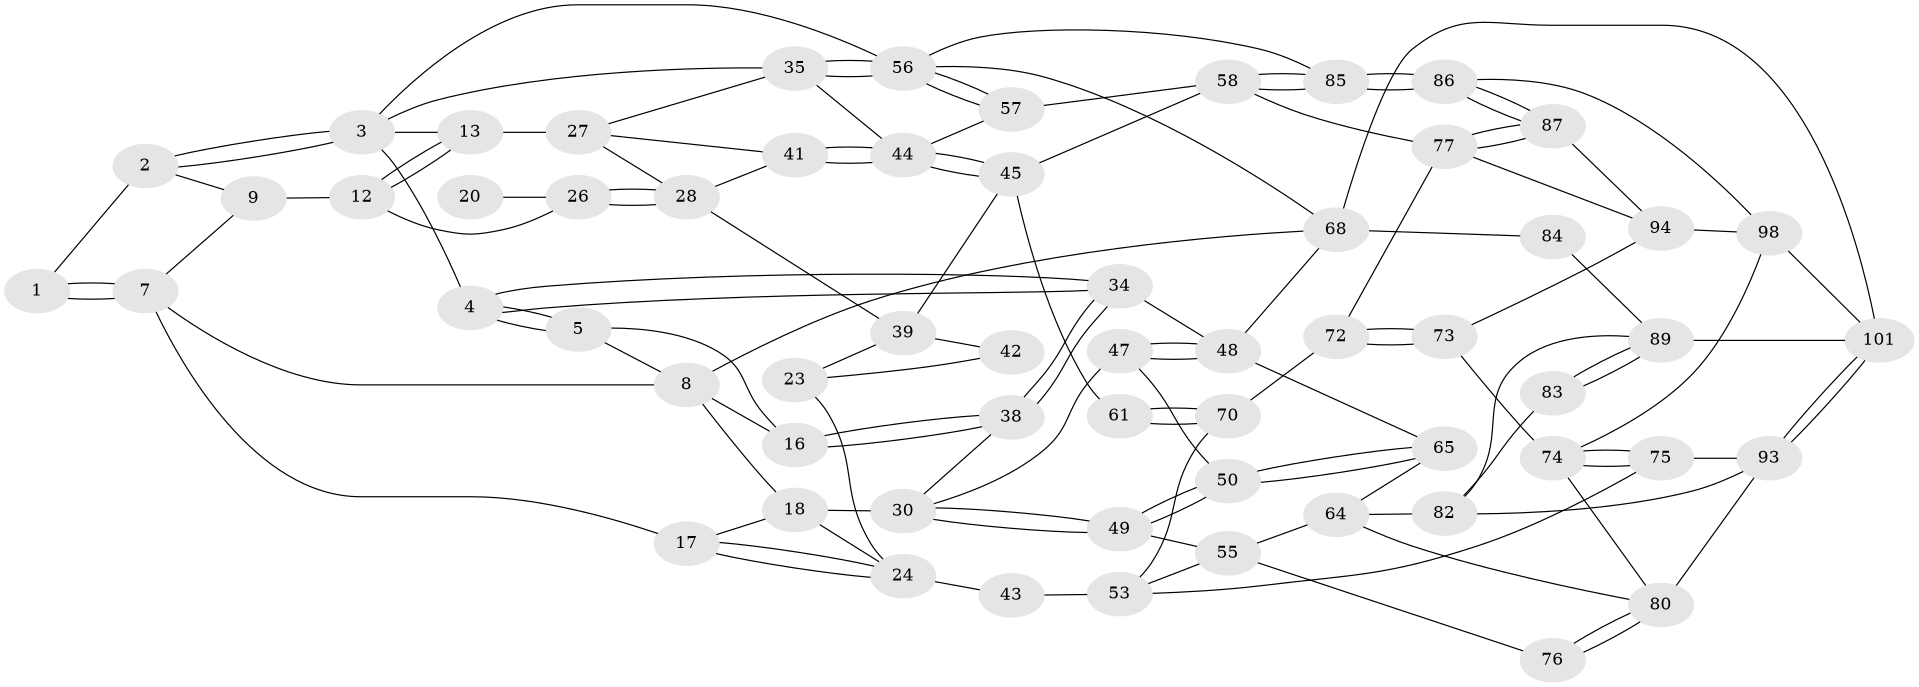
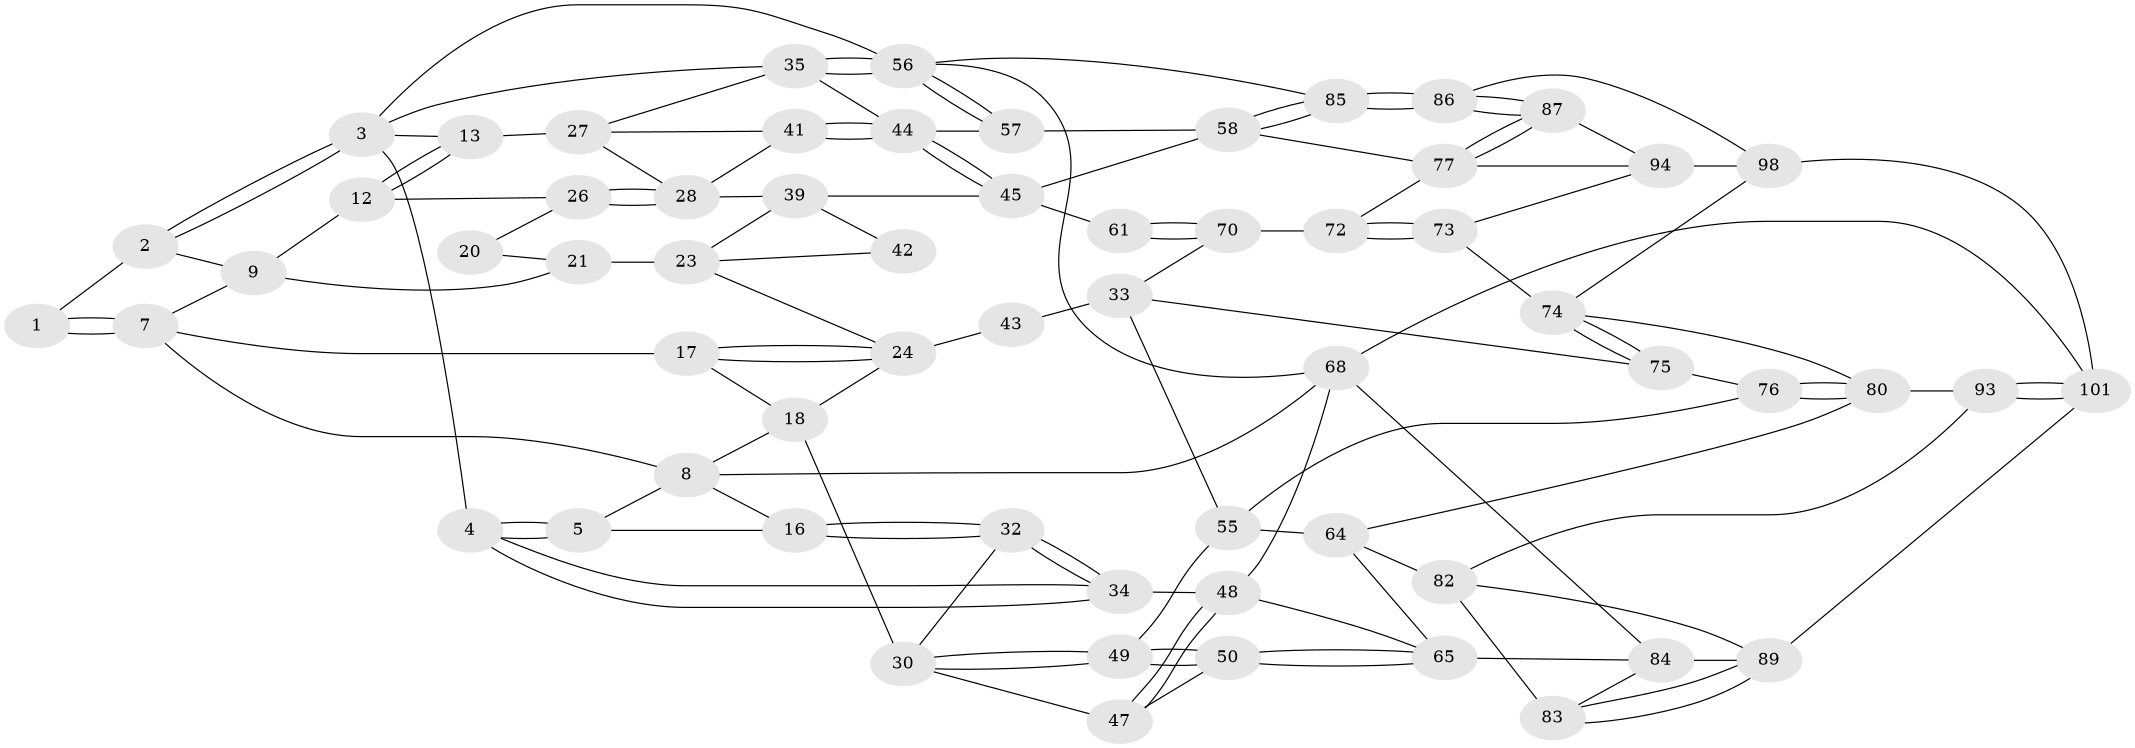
none -> (579, 262)
(1012, 417) -> (1012, 530)
(1715, 458) -> (1715, 379)
(1120, 594) -> (1120, 296)
none -> (1553, 659)
none -> (1607, 689)
